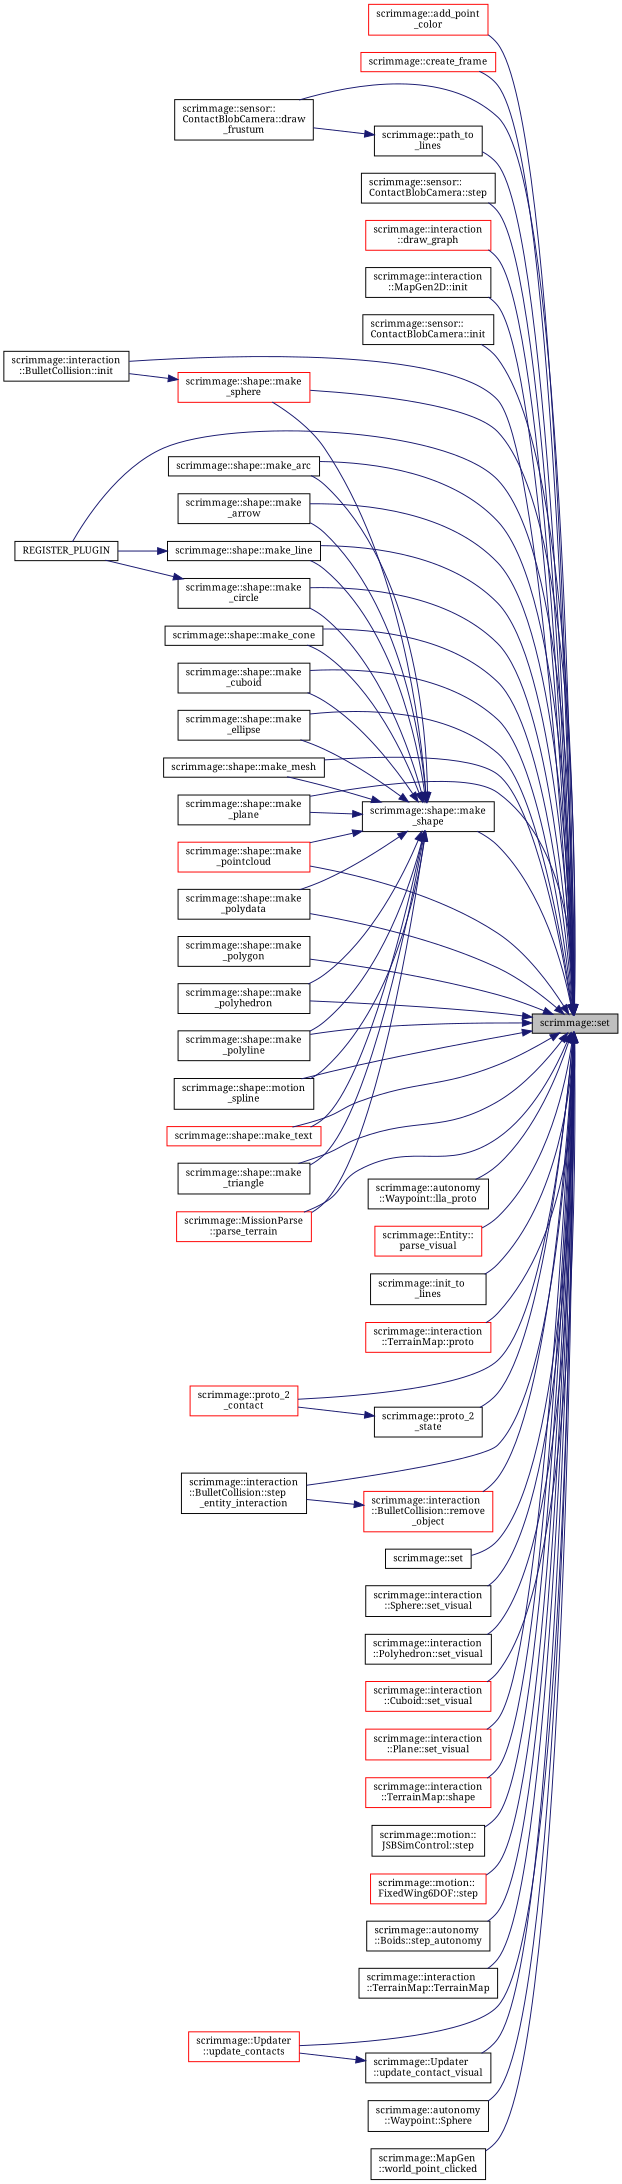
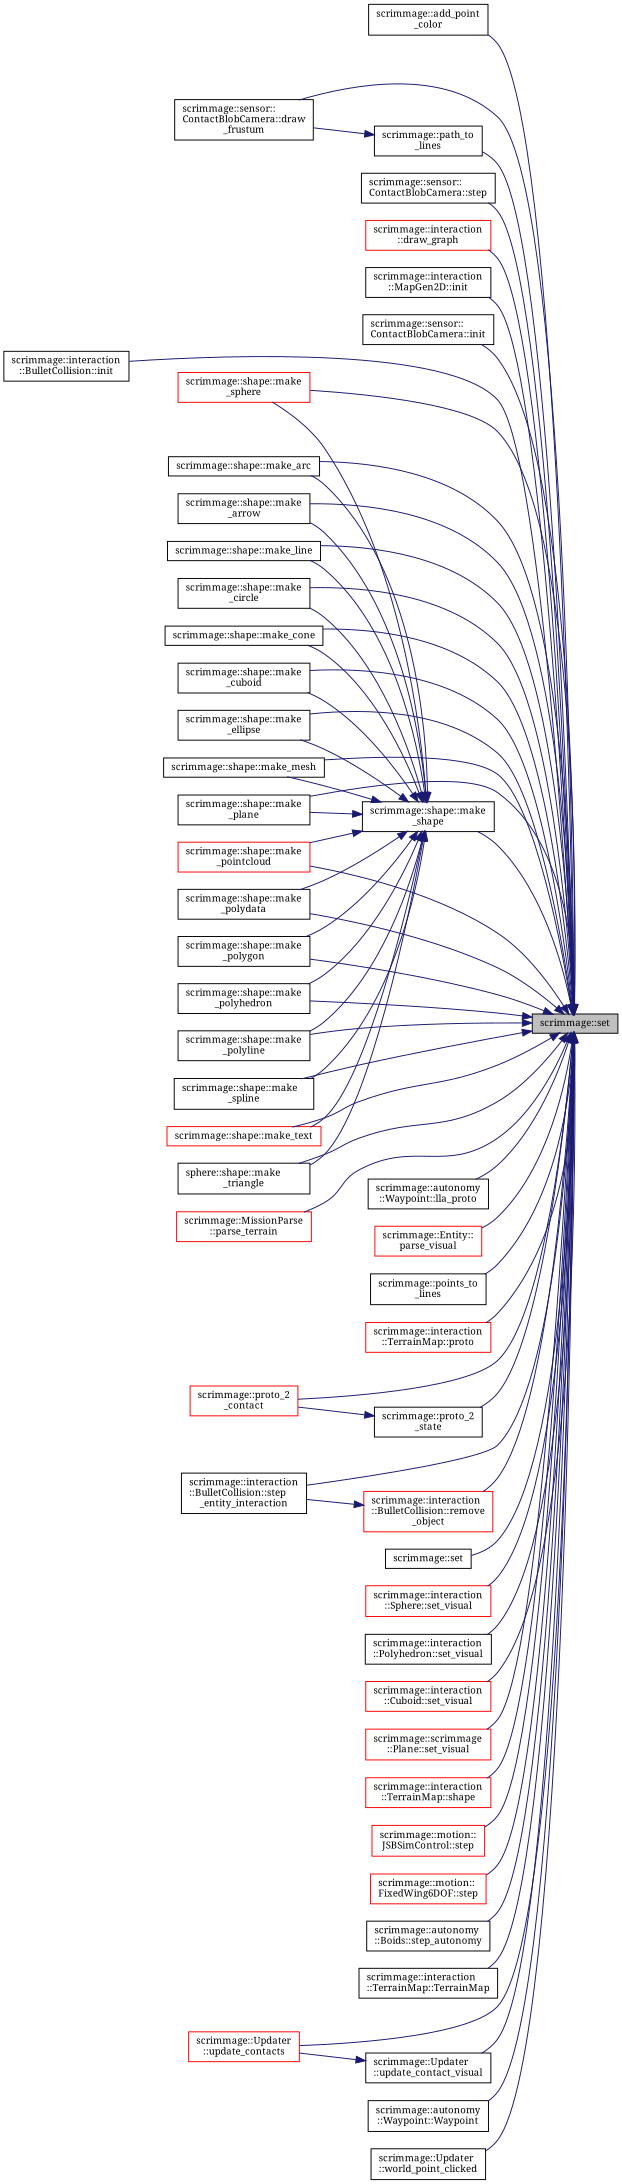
(428, 20) -> (428, 20)
(428, 62) -> none
(149, 376) -> none
(66, 551) -> none
(388, 1035) -> (365, 895)
(244, 1094) -> (244, 1094)
(244, 1179) -> (244, 1179)
(428, 1289) -> (428, 1289)
(428, 1601) -> (428, 1601)
(428, 1745) -> (428, 1745)
(428, 1841) -> (428, 1841)
(428, 2116) -> (428, 2116)
(428, 2164) -> (428, 2164)
